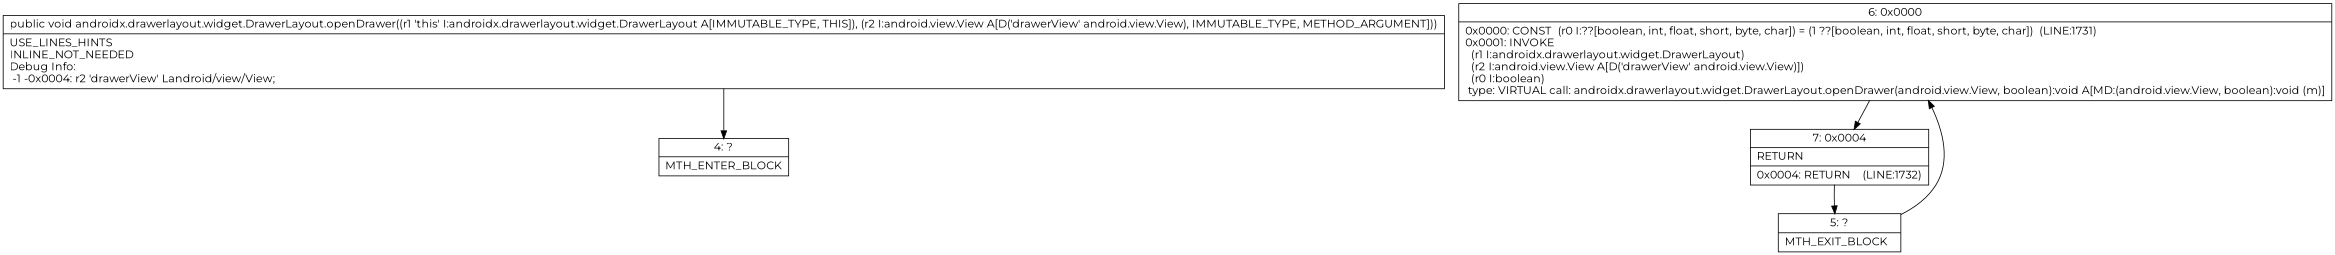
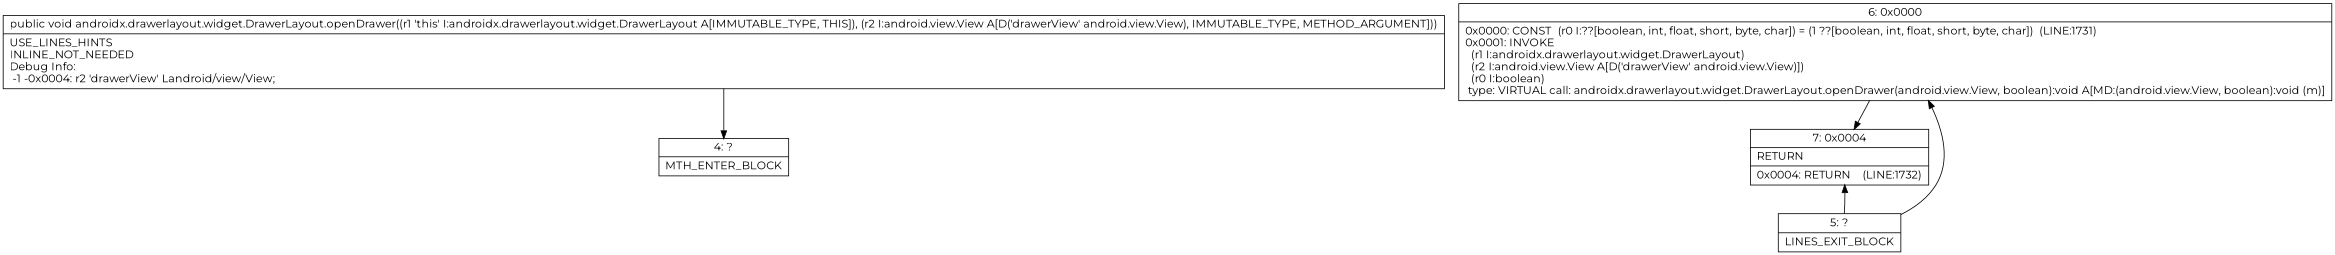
(1834, 195) -> (1845, 203)
(1836, 242) -> (1840, 242)
